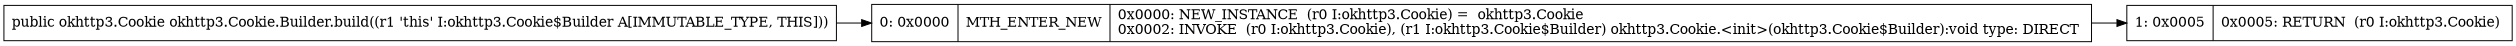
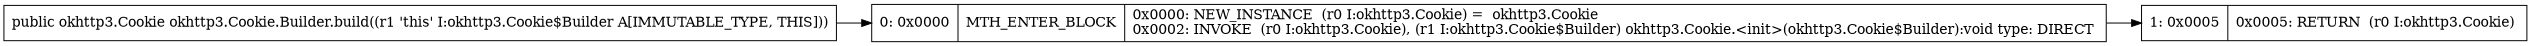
(1034, 23) -> (1041, 23)
